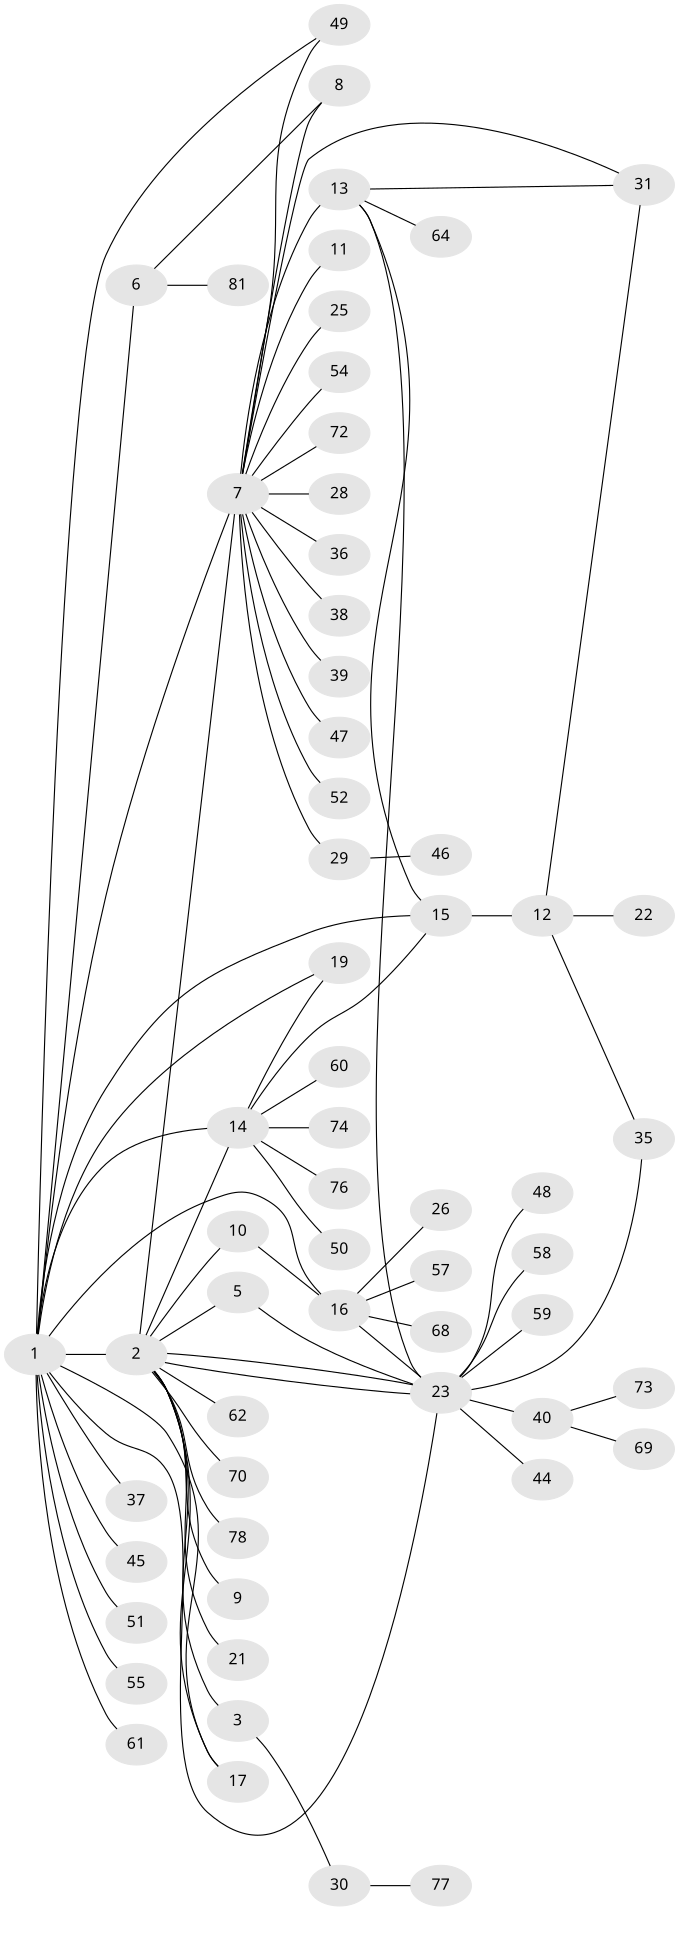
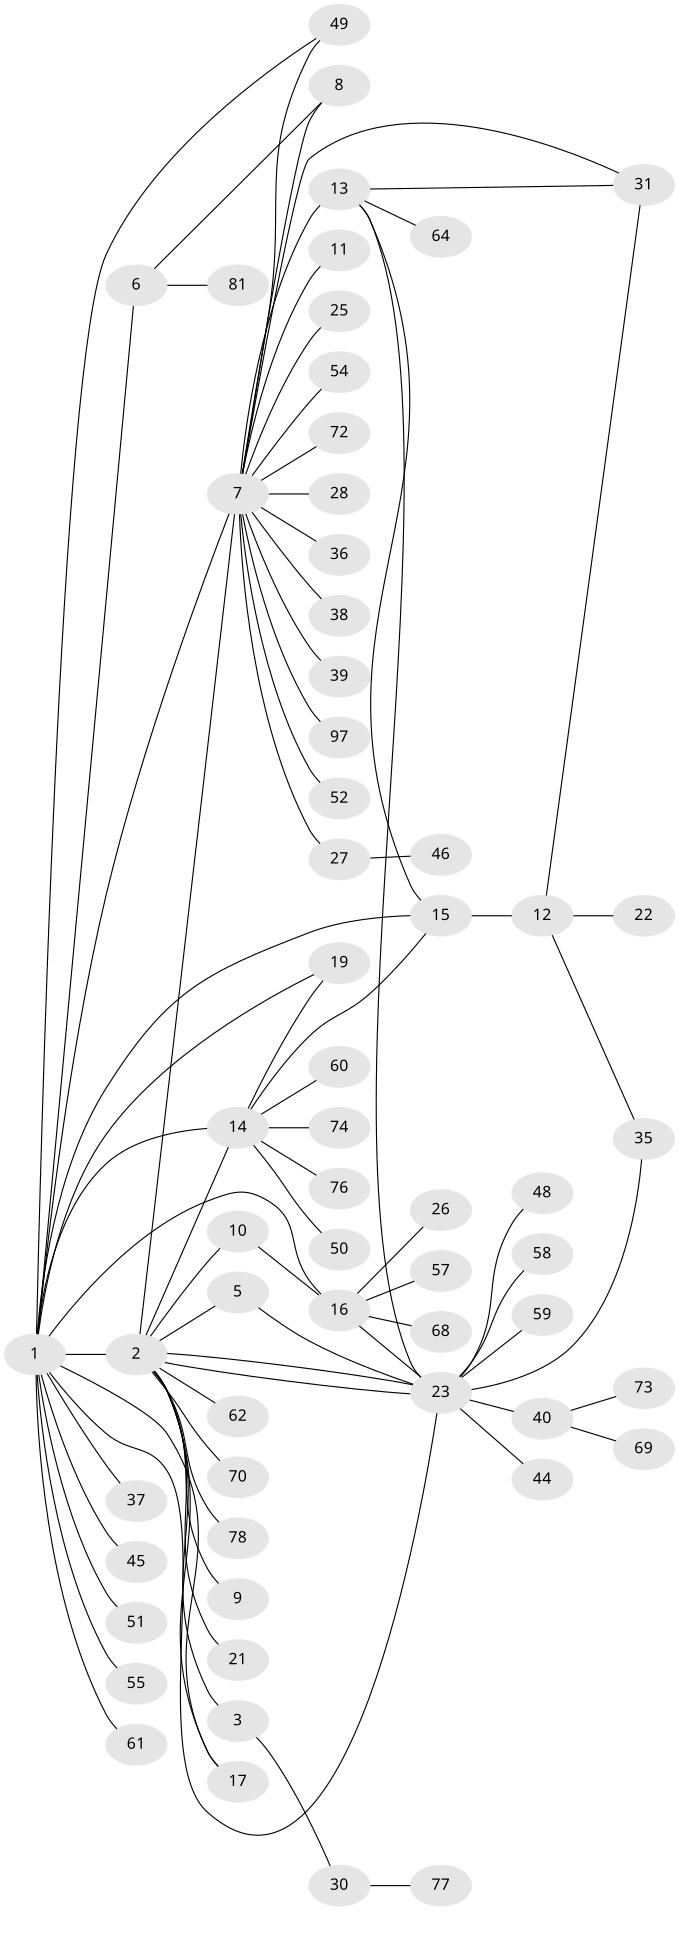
(339, 738) -> (339, 738)
(339, 859) -> (339, 859)
